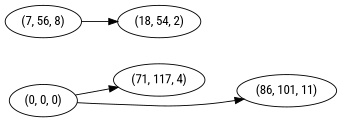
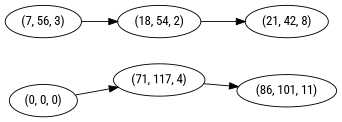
(43, 22) -> (43, 22)
none -> (287, 22)
(156, 106) -> (217, 85)
